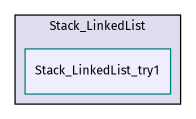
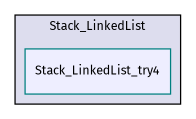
(98, 71) -> (98, 71)
